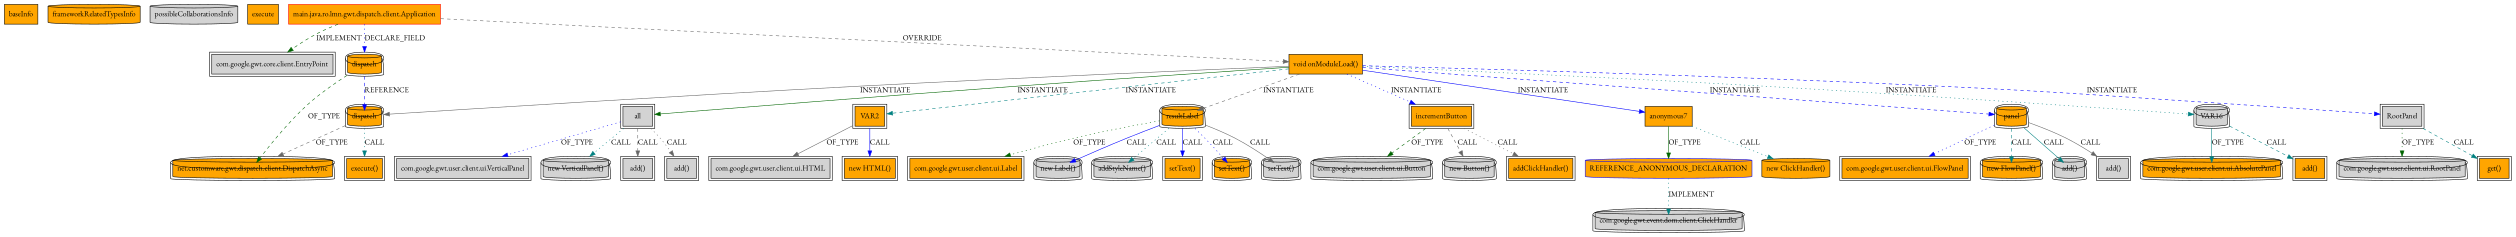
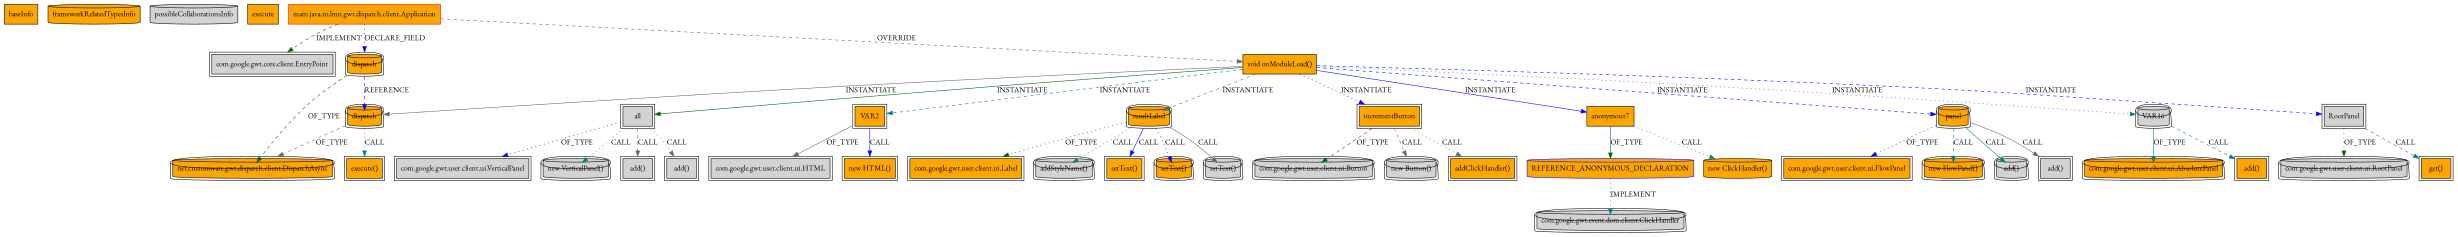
(1058, 168) -> none
